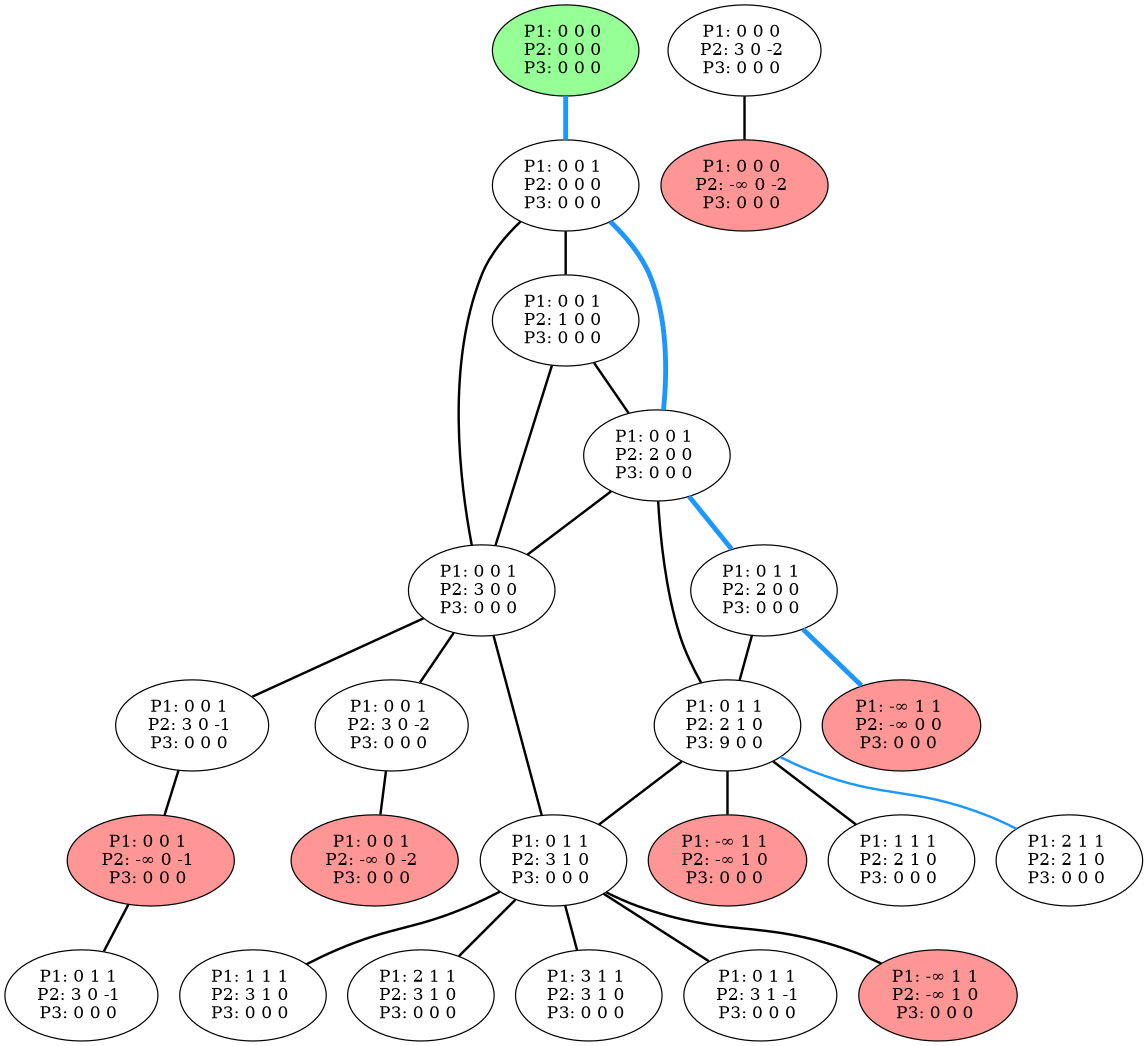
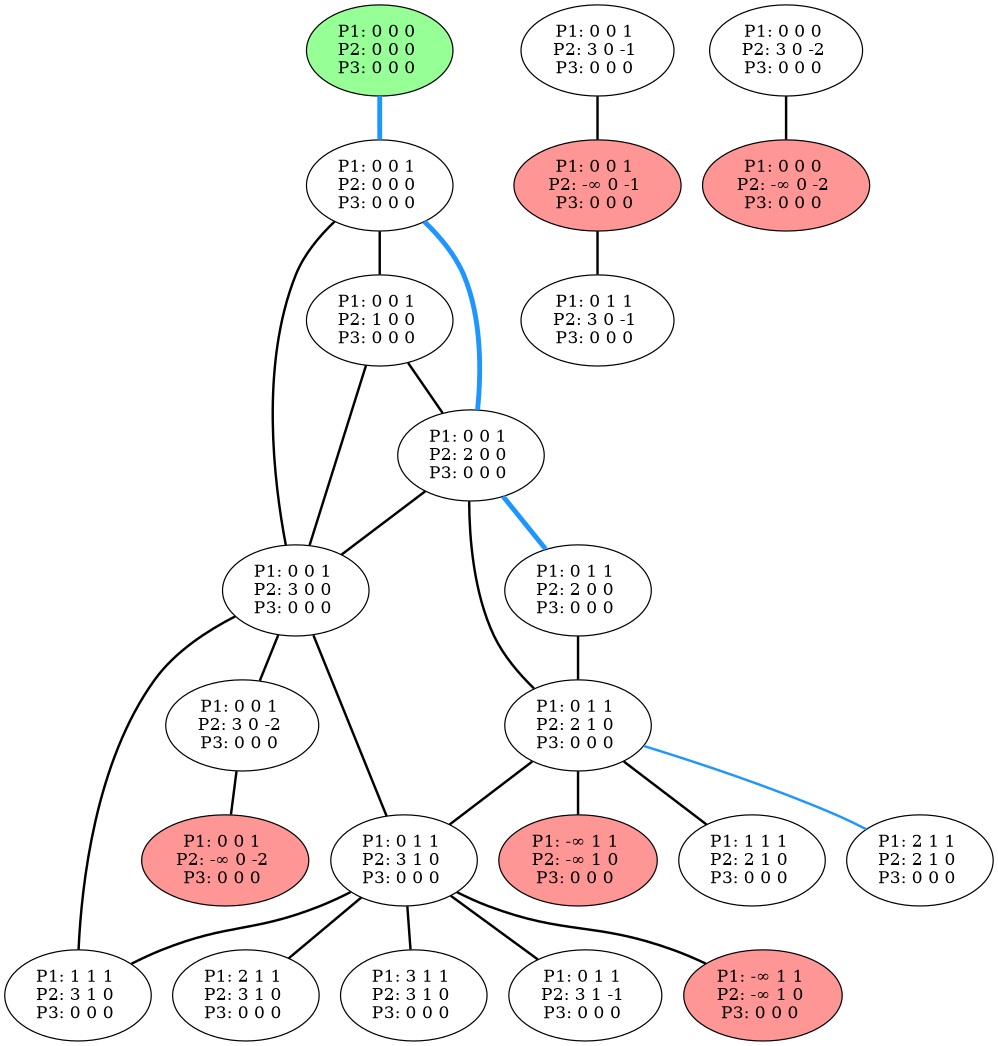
(338, 658) -> (114, 760)
(727, 725) -> (578, 725)
(901, 725) -> none
